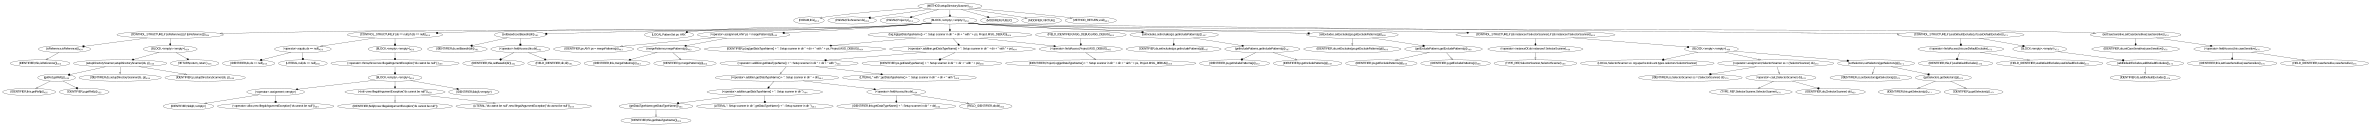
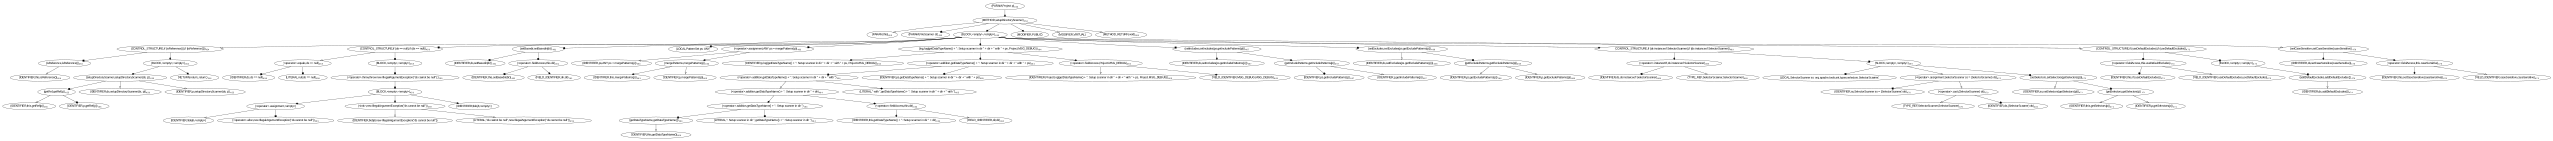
(925, 13) -> (1005, 12)
(1081, 41) -> (1171, 70)
none -> (1631, 78)
